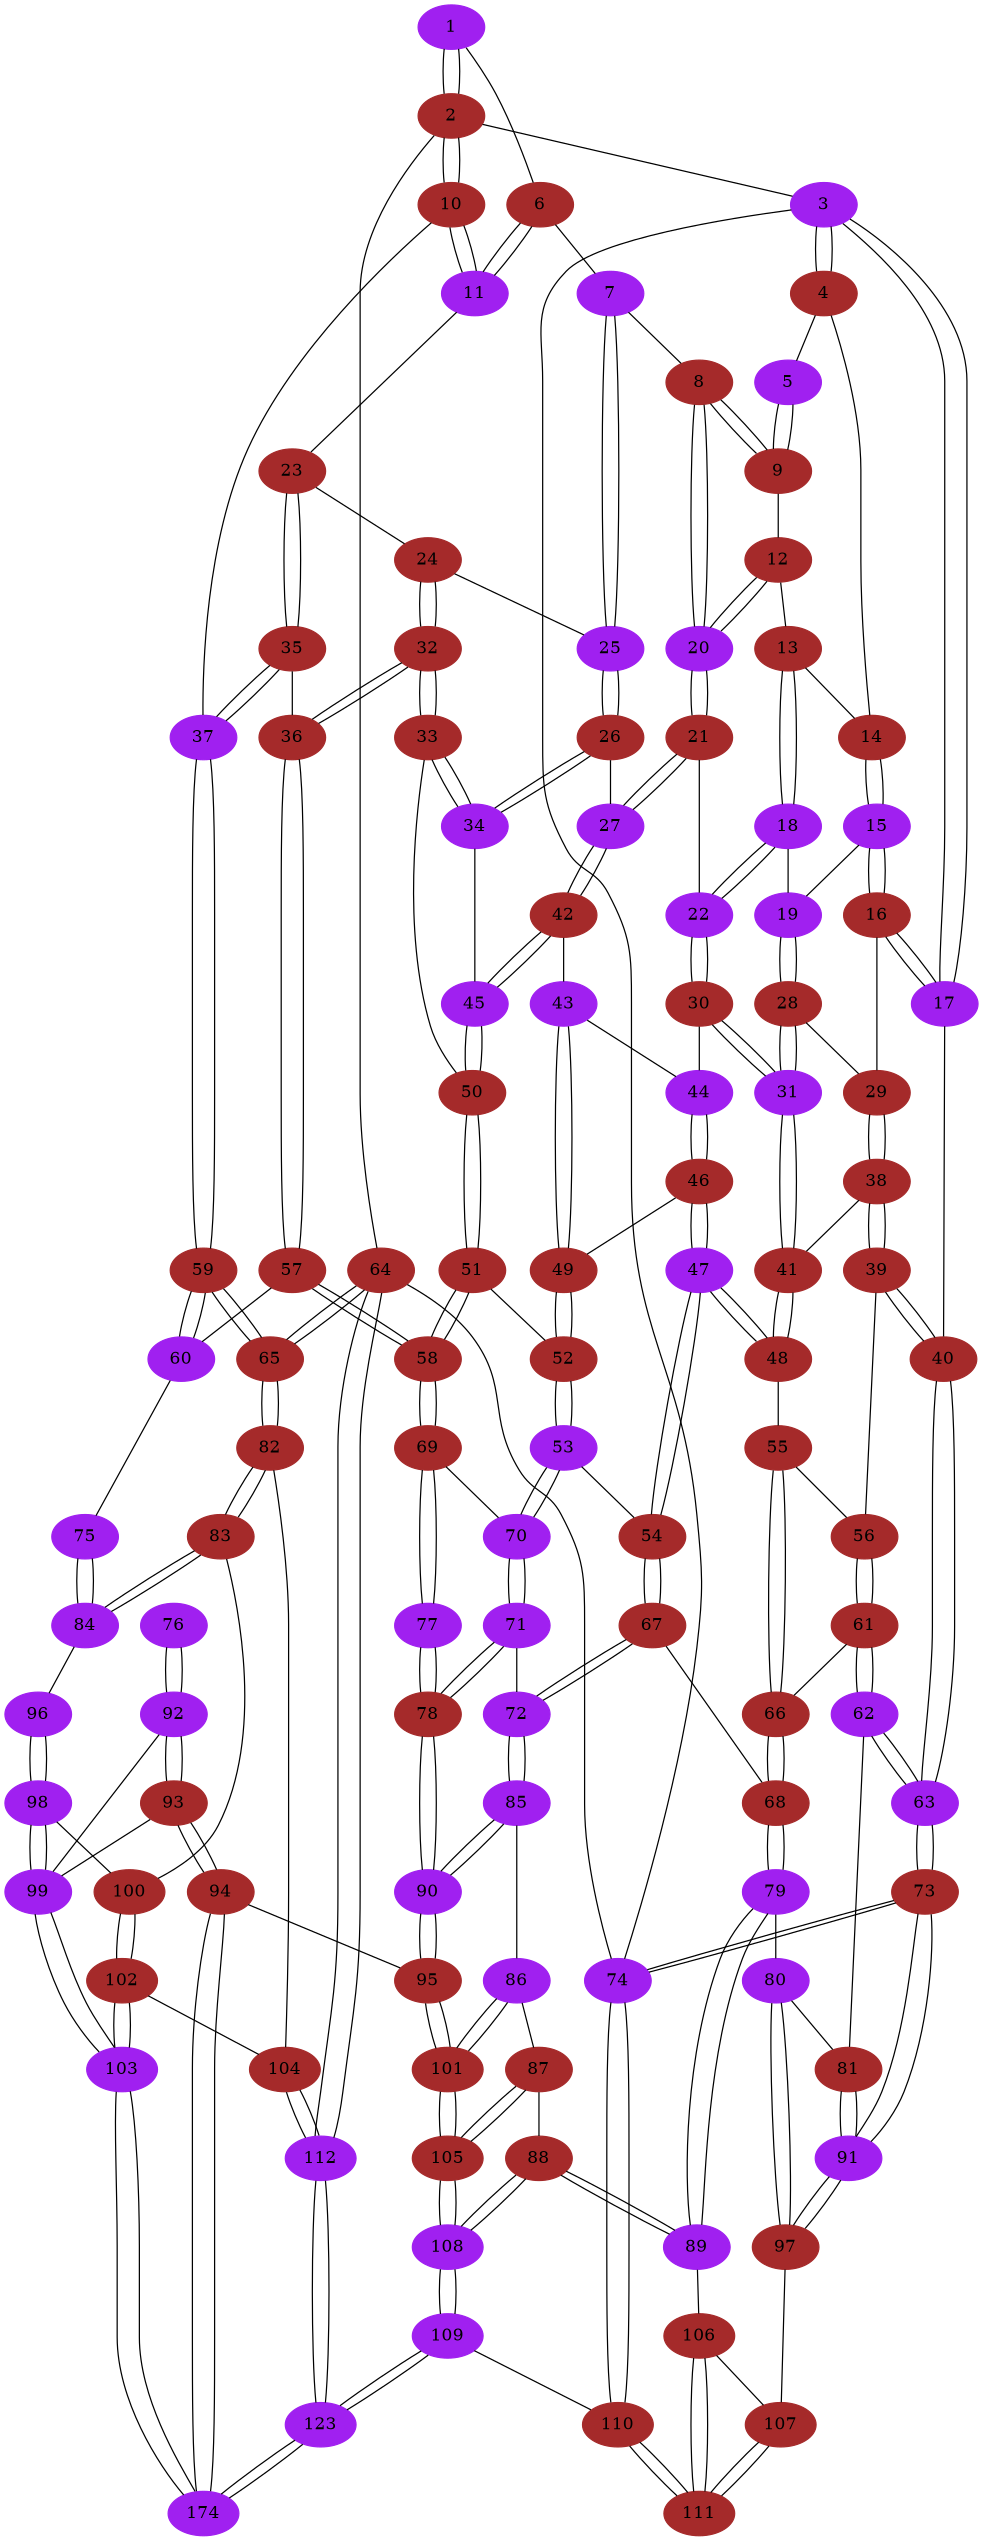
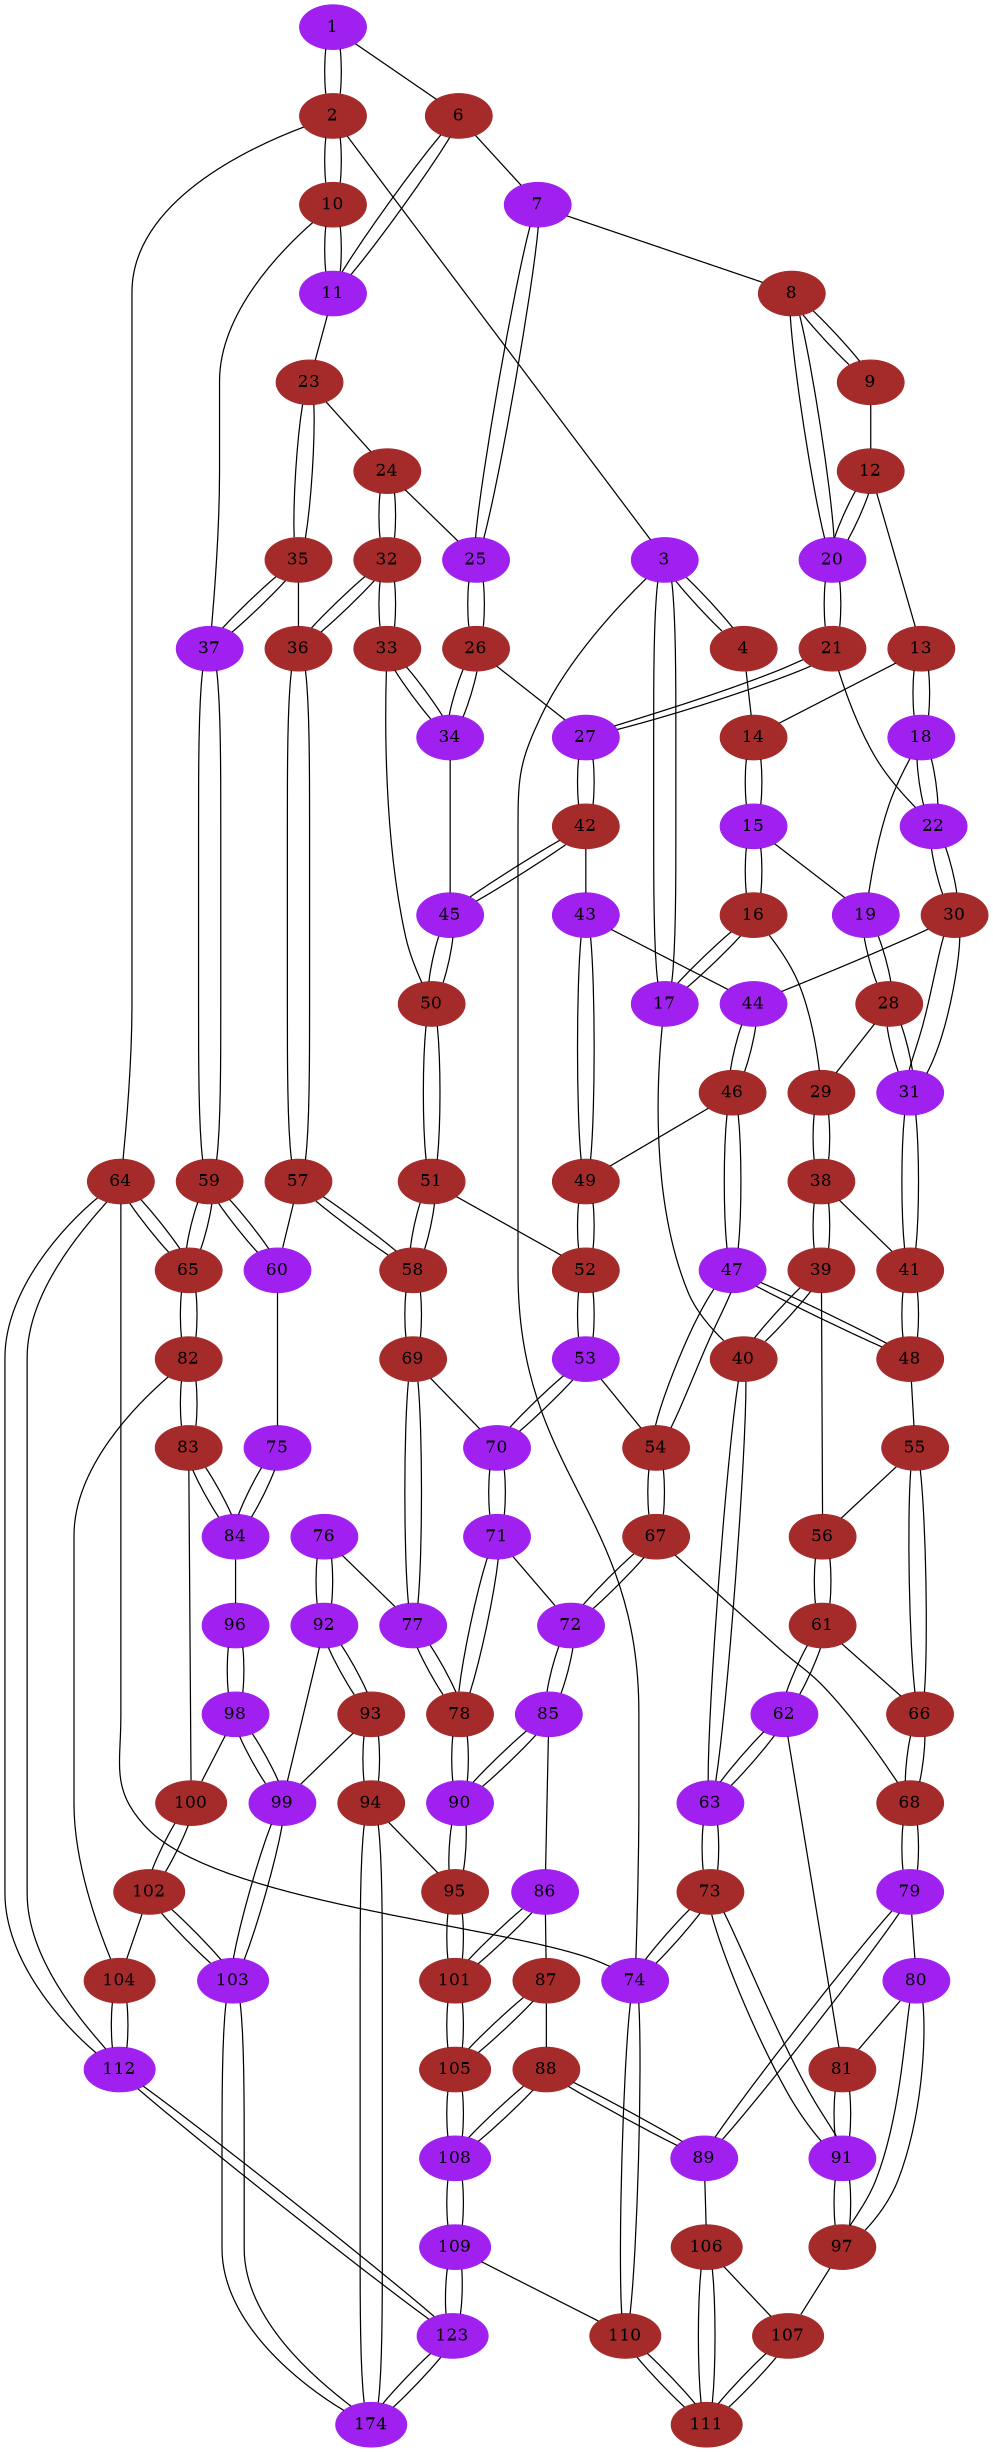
(788, 382) -> none
none -> (369, 1581)
